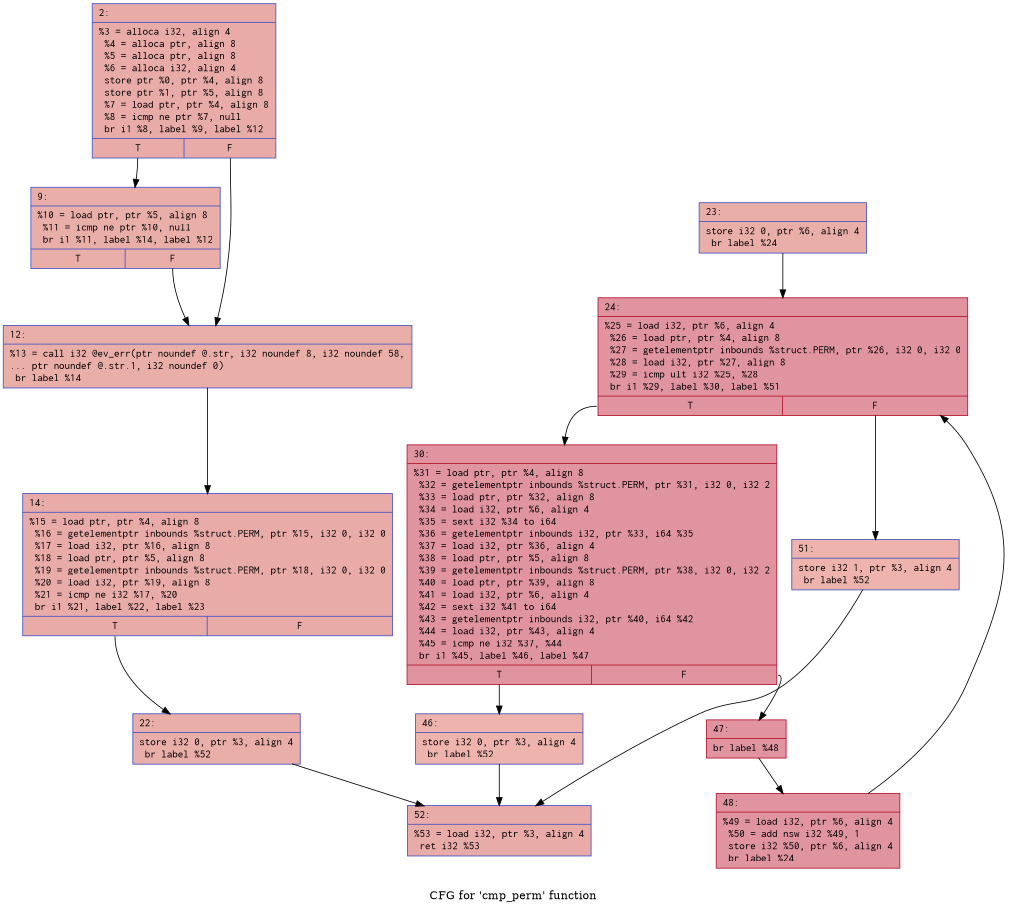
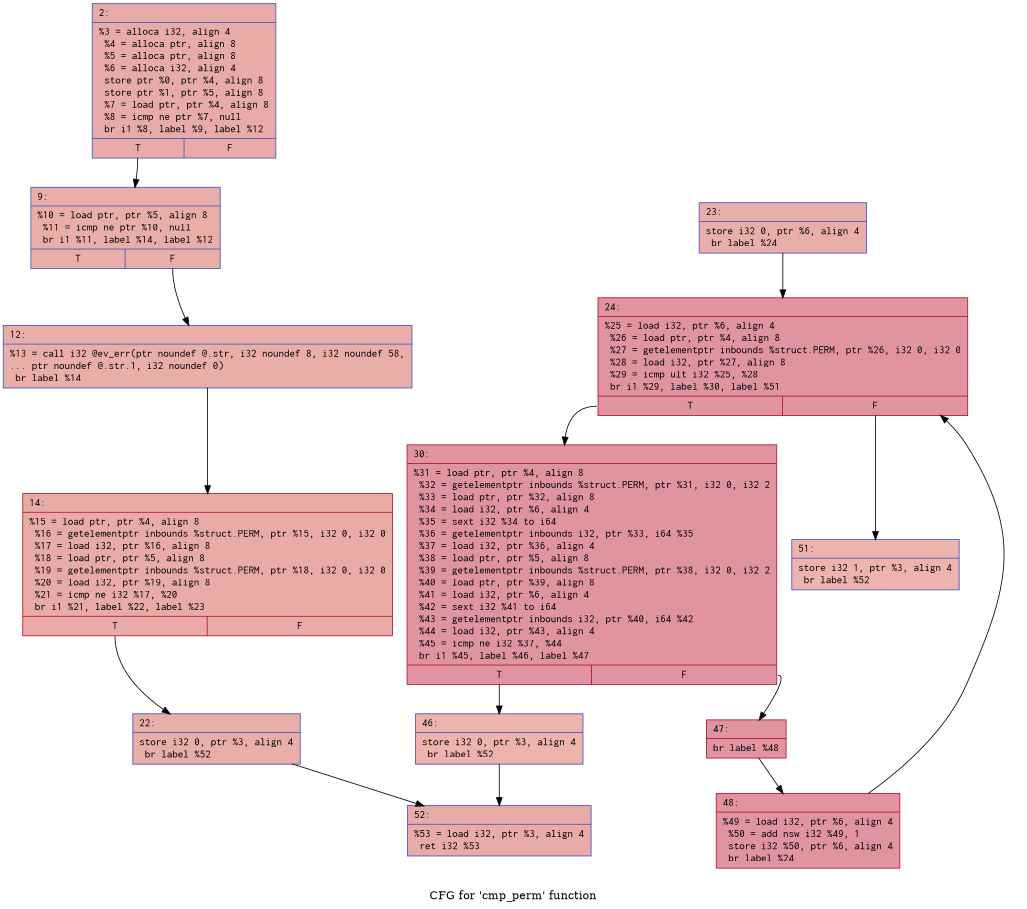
(230, 238) -> none
(208, 565) -> (208, 565)
(716, 708) -> none
